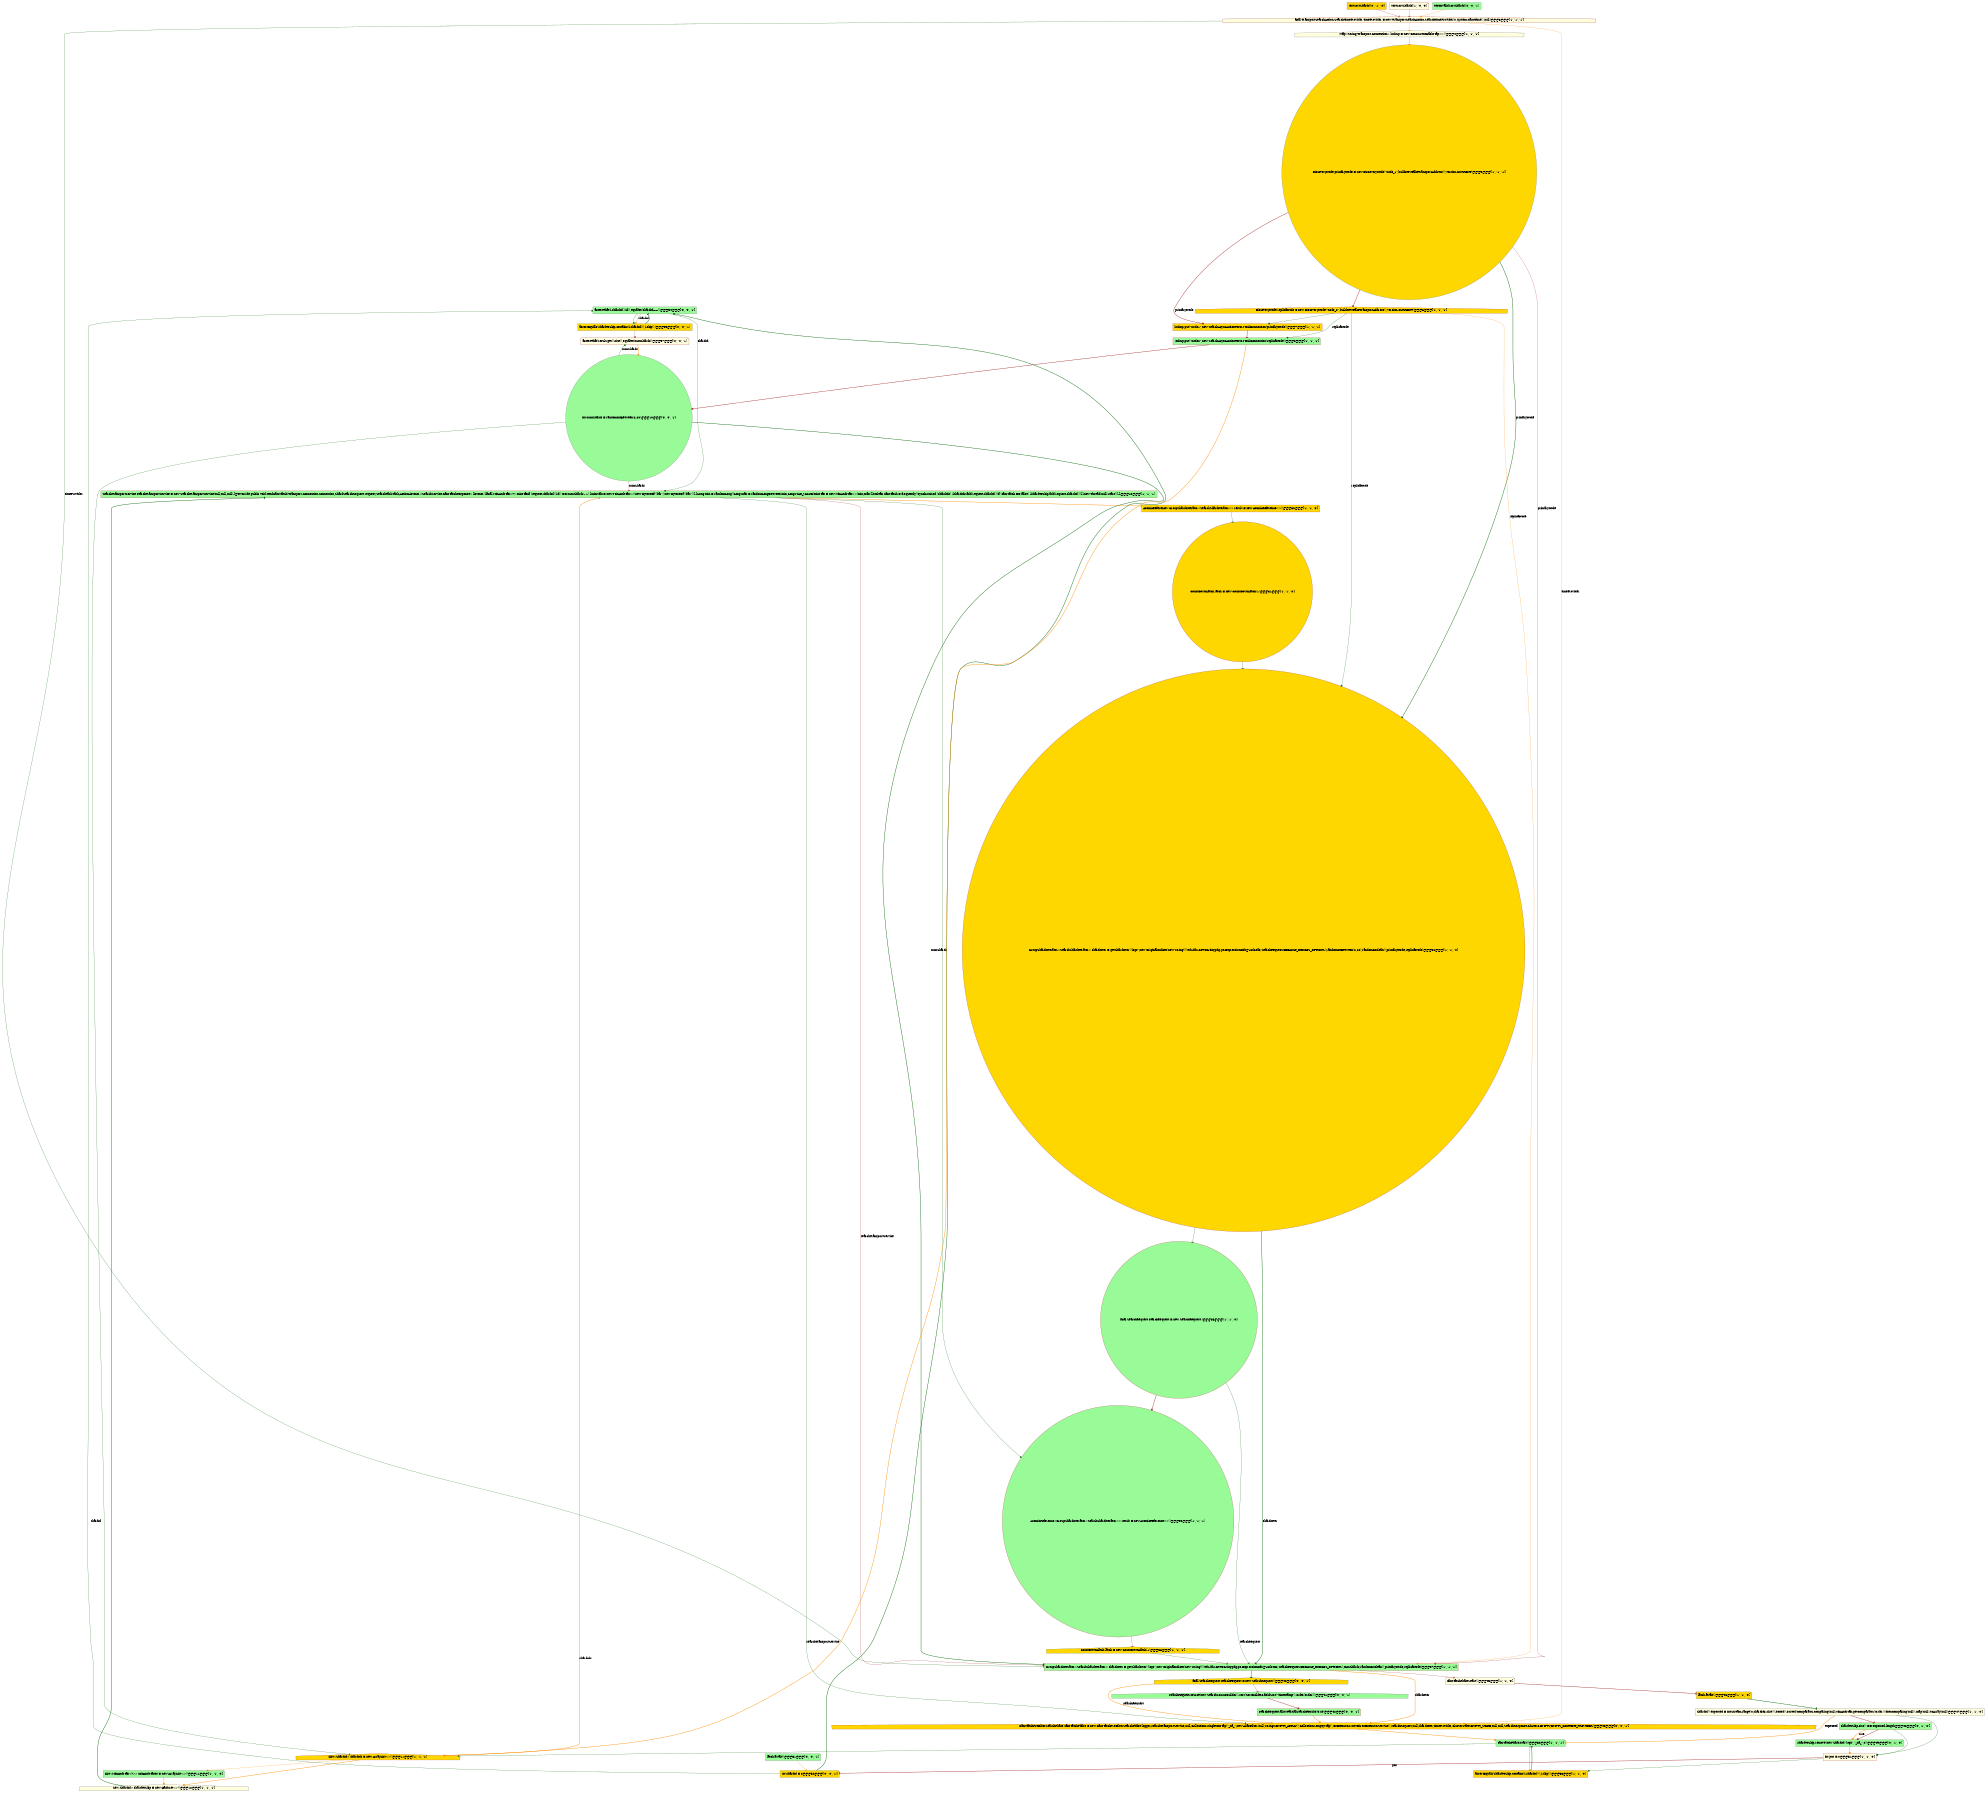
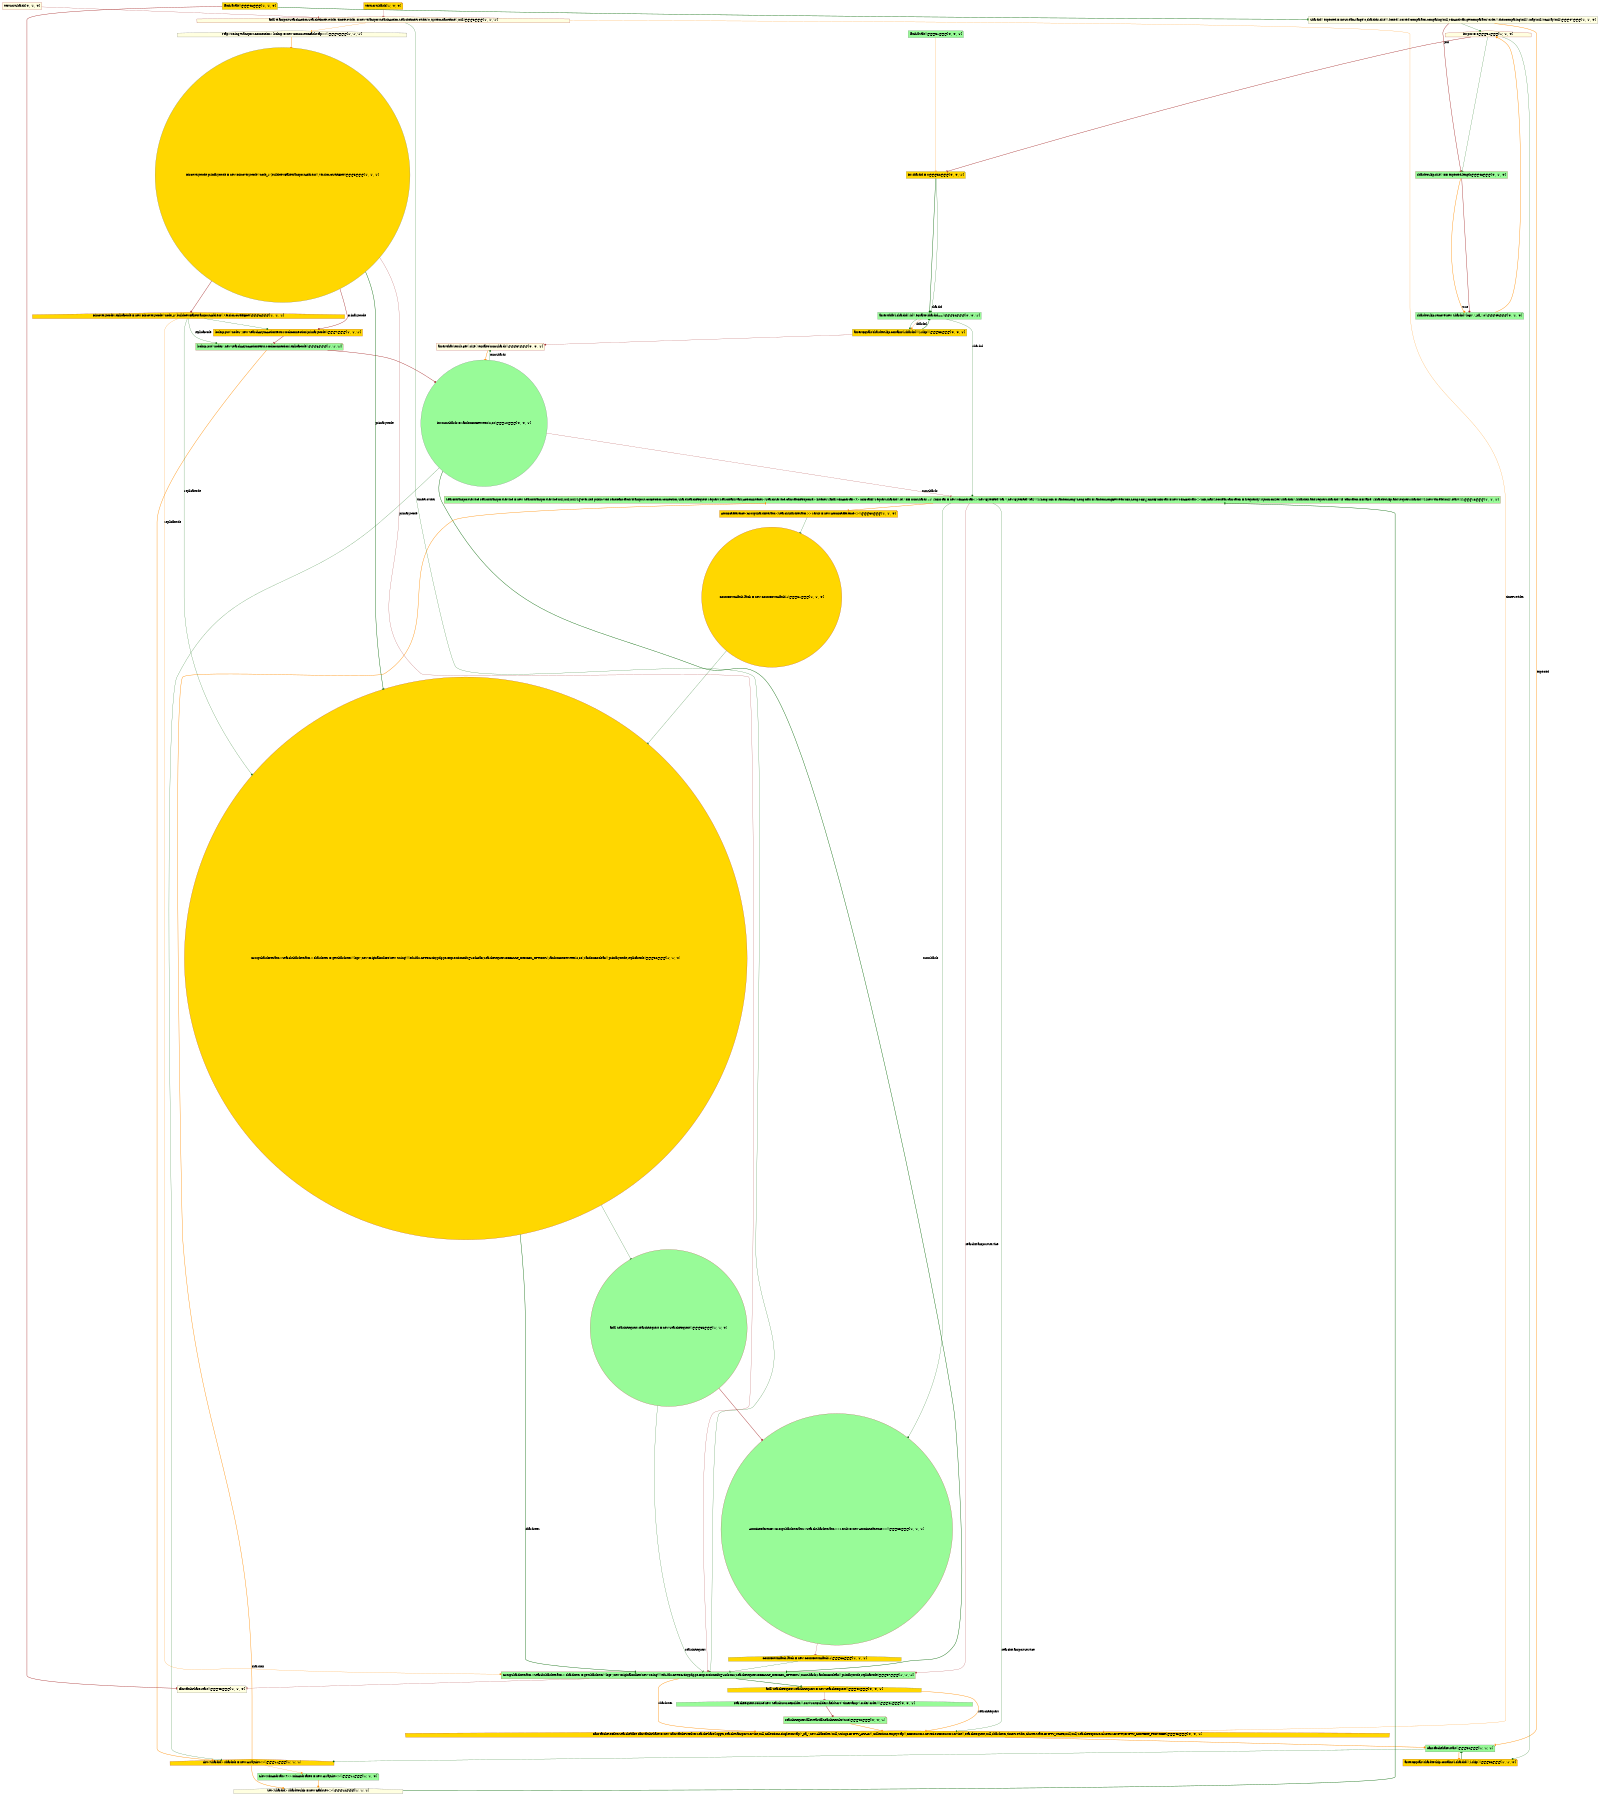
(1367, 6) -> (22, 6)
(1409, 6) -> (383, 6)
(1457, 6) -> none
(1605, 1688) -> (27, 825)
(1904, 1748) -> (1475, 104)
(1850, 1757) -> (1488, 34)
